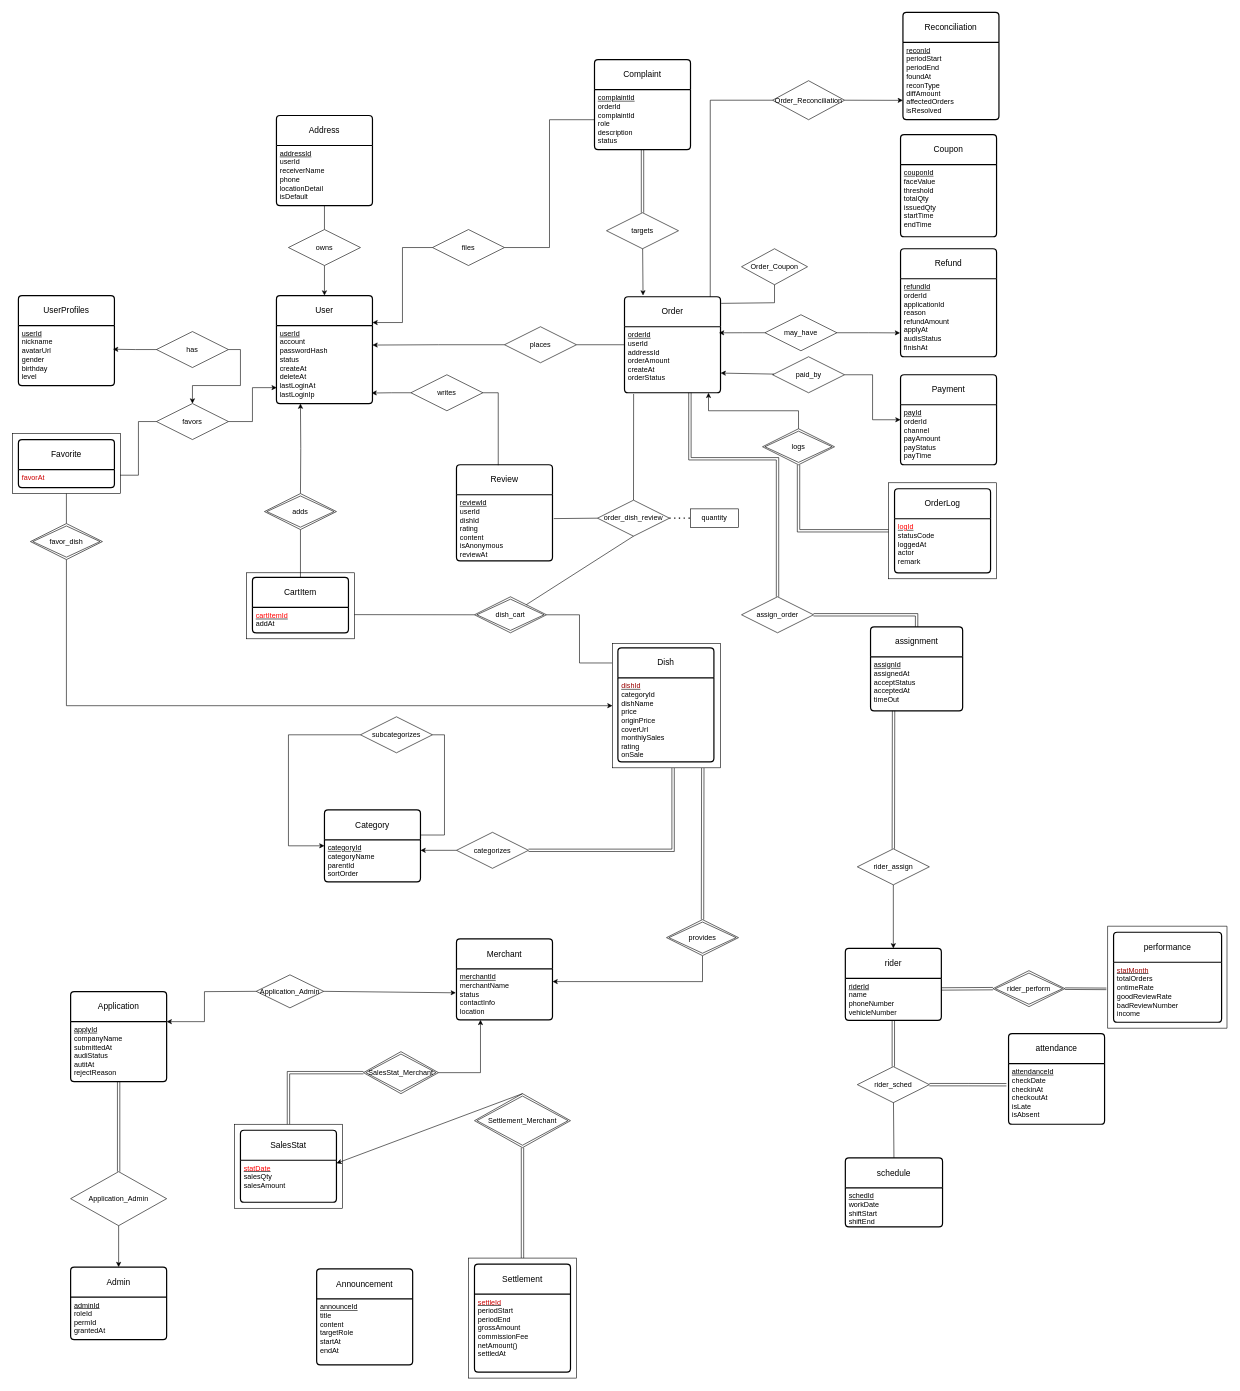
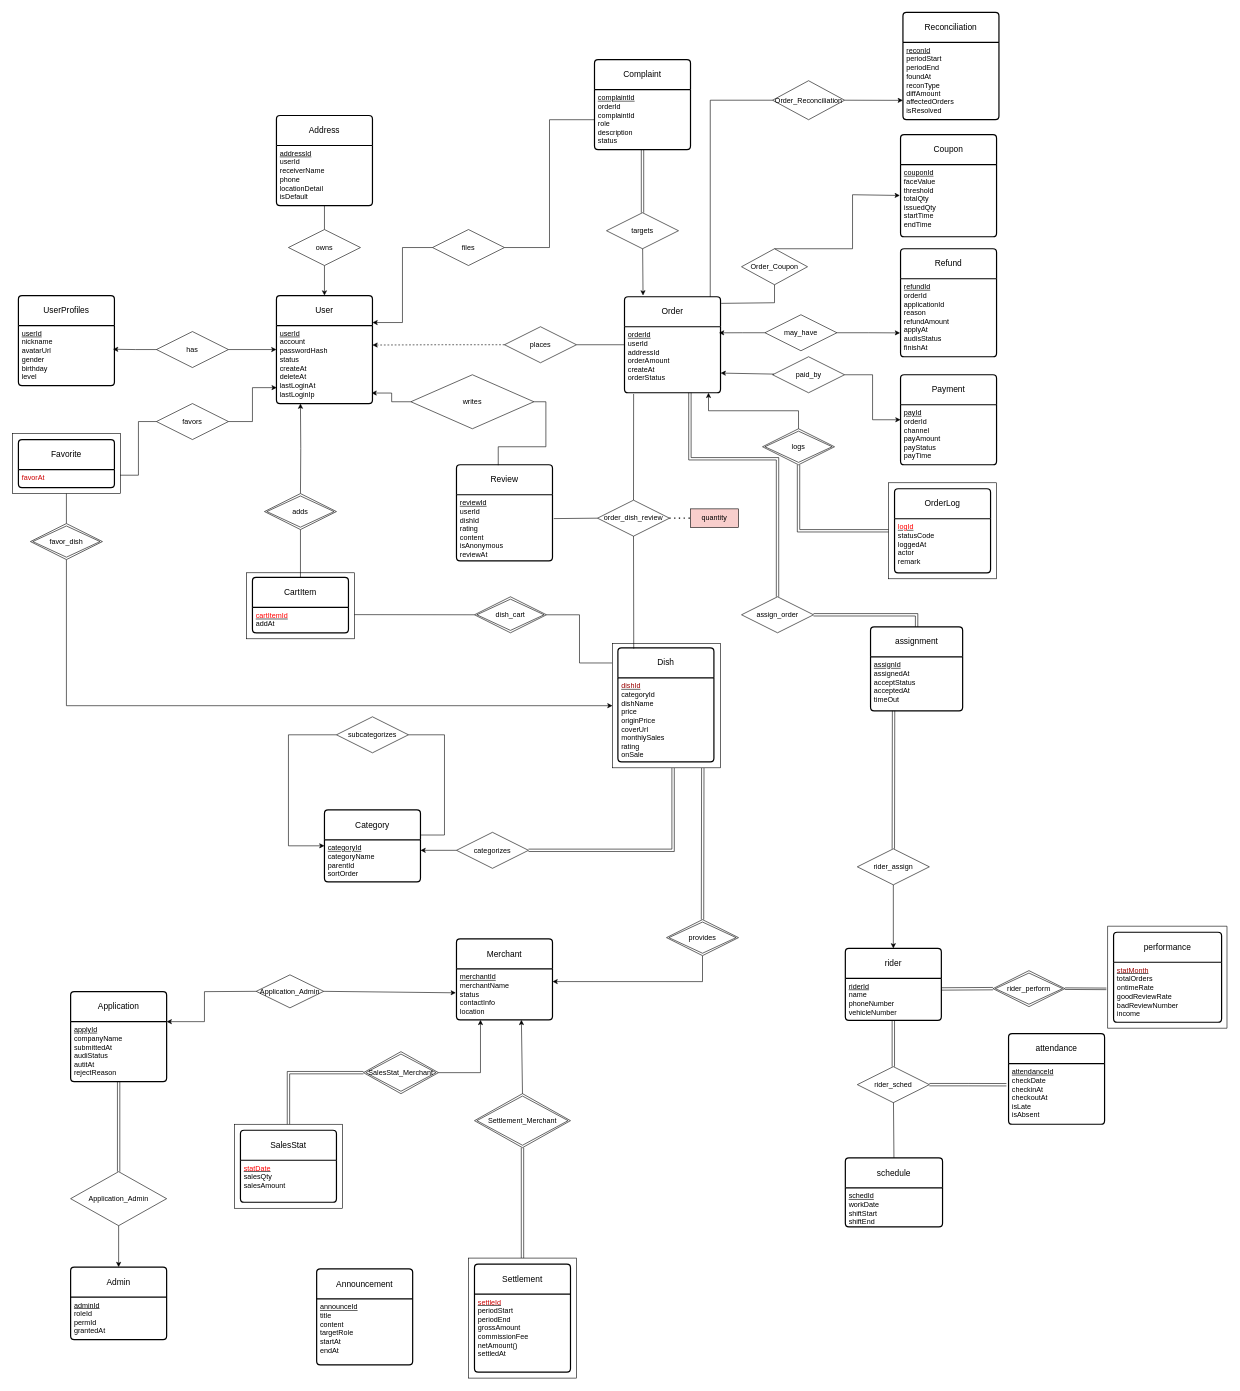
none -> (852, 222)
(441, 345) -> (441, 345)
(228, 386) -> (255, 350)
(447, 393) -> (472, 402)
(714, 518) -> (714, 518)
(580, 570) -> (633, 591)
(396, 735) -> (372, 735)
(431, 1128) -> (521, 1032)
